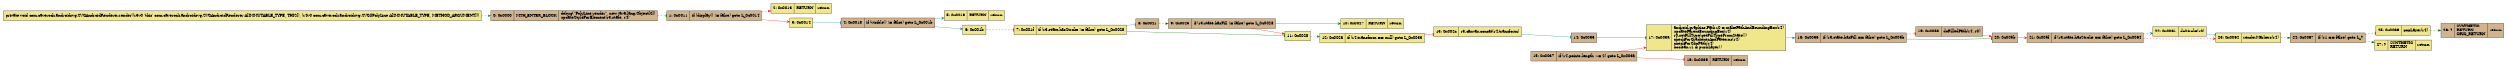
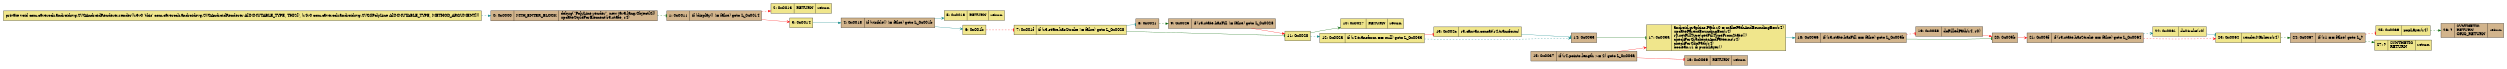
(826, 23) -> (826, 23)
(1307, 24) -> (1324, 30)
none -> (1496, 39)
